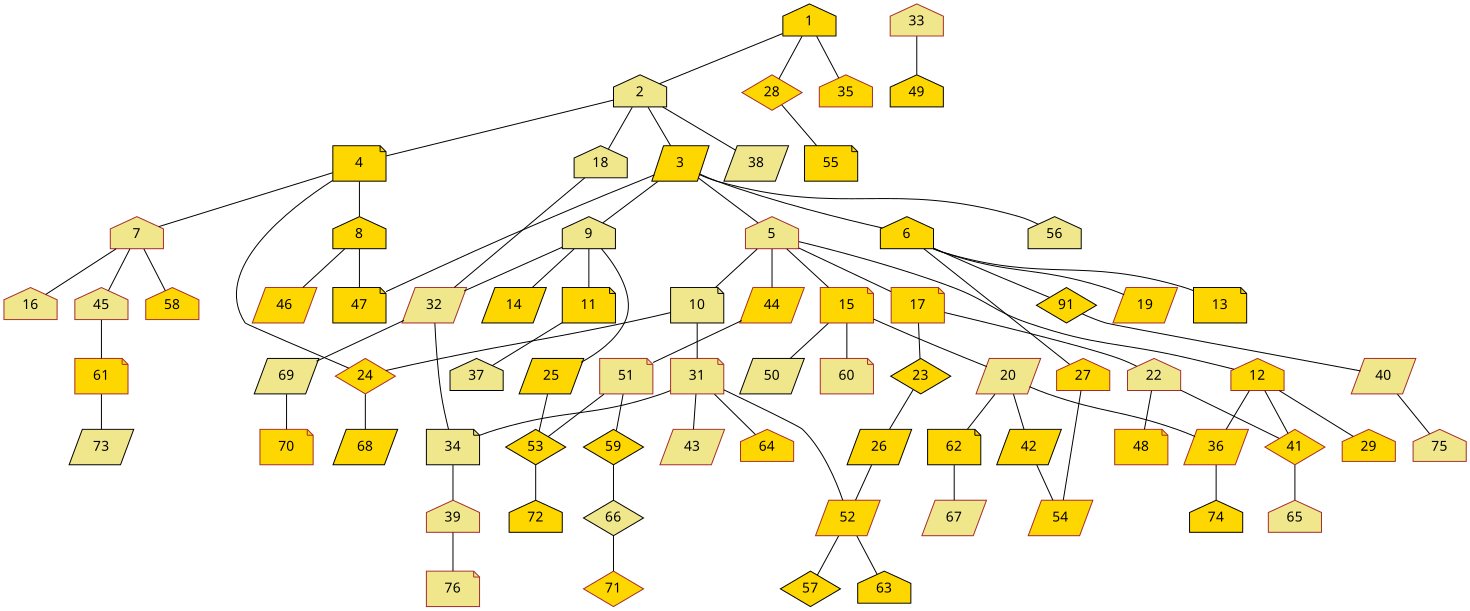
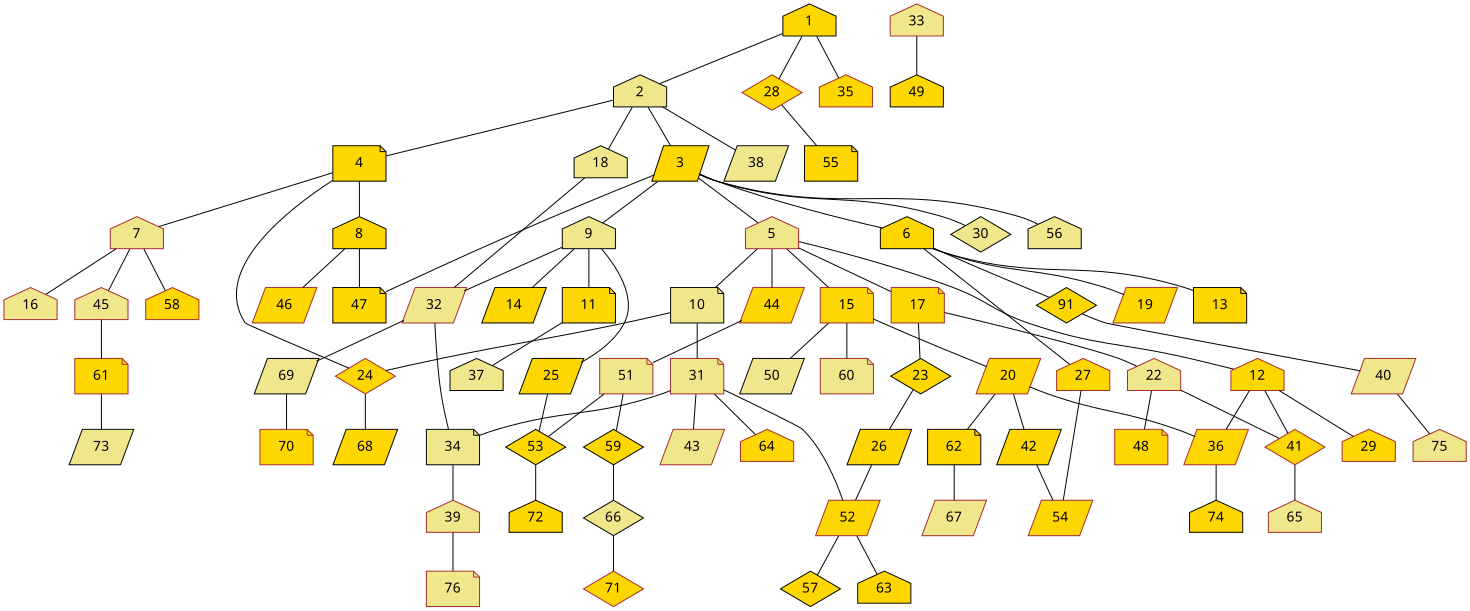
none -> (981, 234)
(1008, 376) -> (1008, 376)
